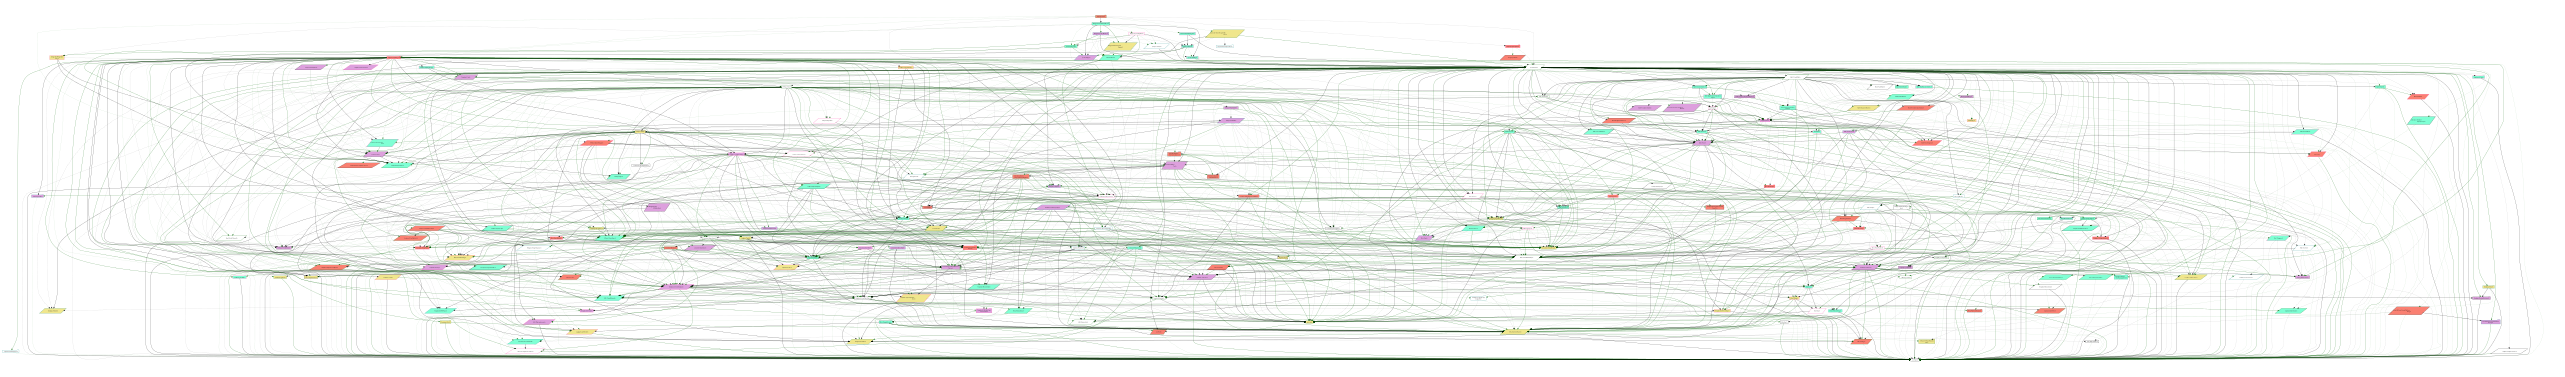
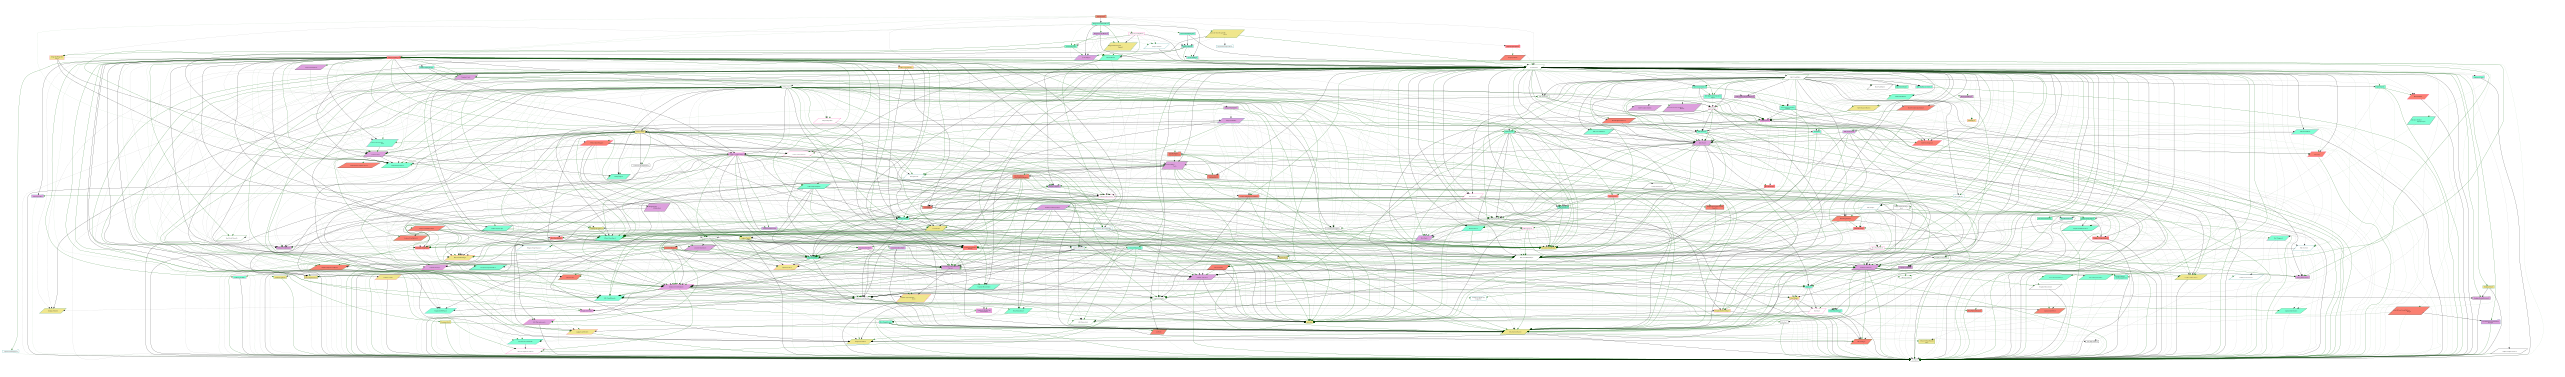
(361, 67) -> none
(1496, 219) -> (1496, 219)
(1532, 326) -> (1843, 286)
